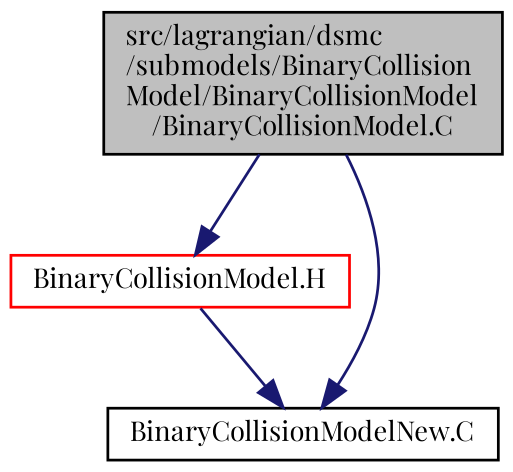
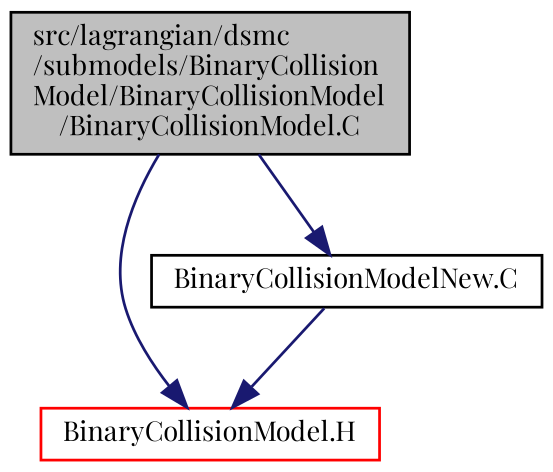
(233, 347) -> (288, 348)
